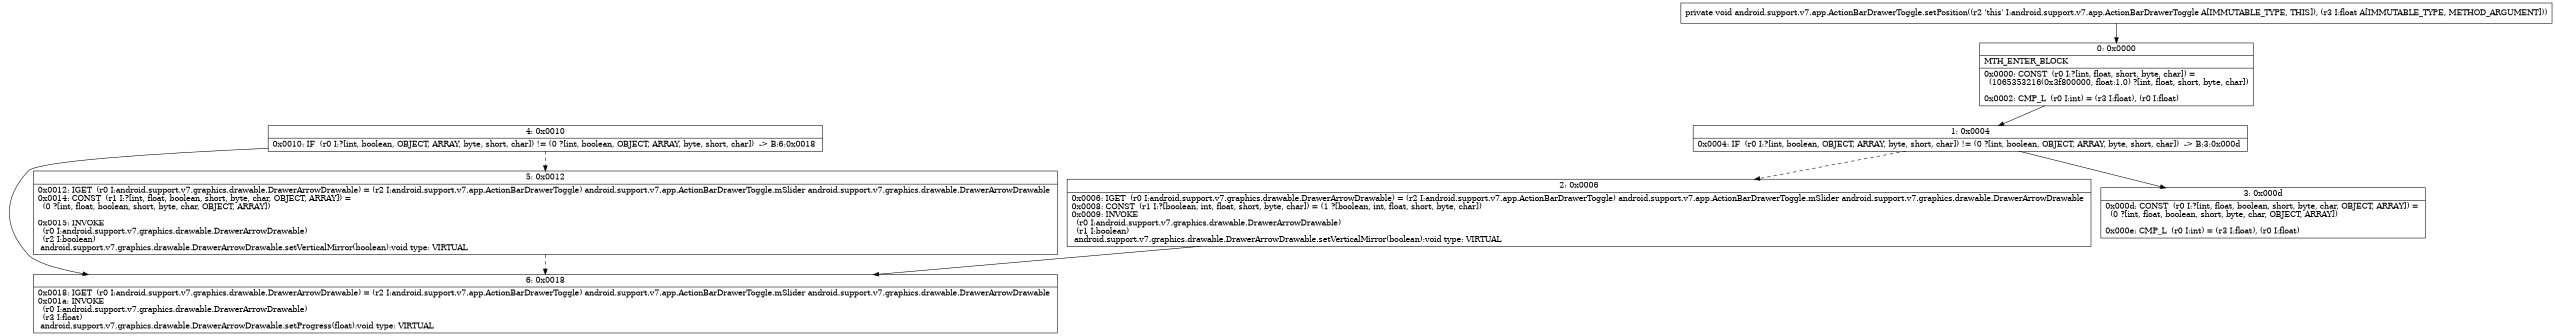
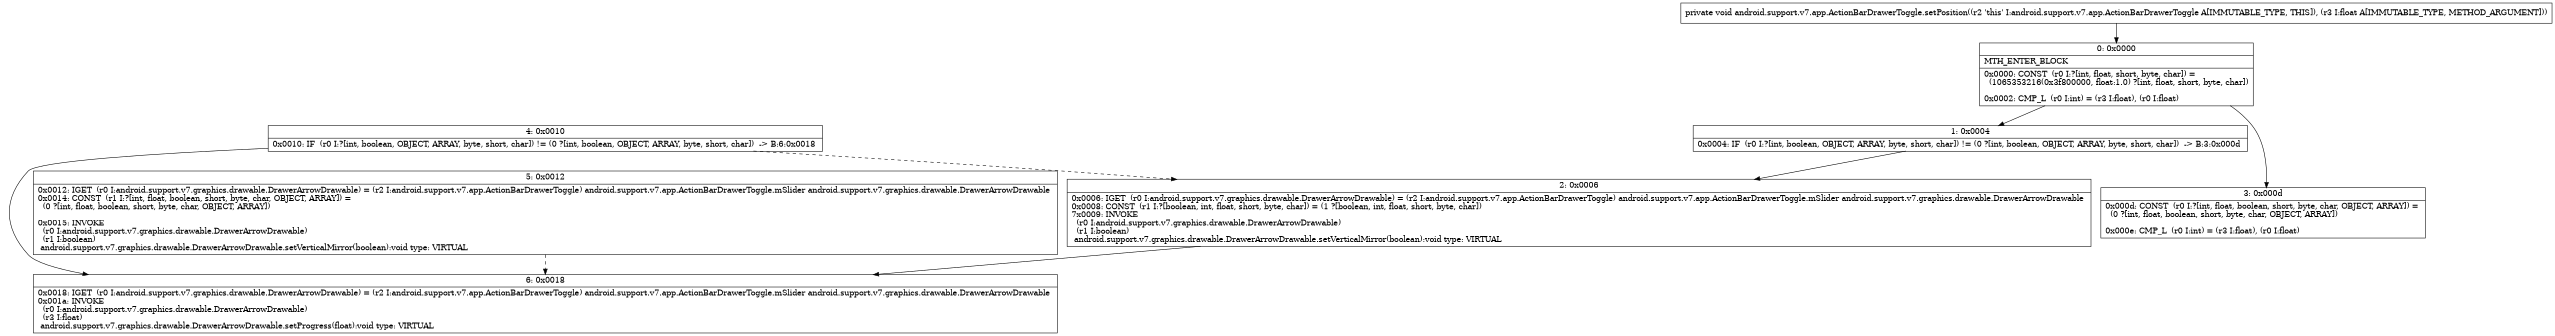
(545, 158) -> (962, 164)
(1833, 165) -> (1833, 165)
(2089, 169) -> (2260, 138)
(1107, 215) -> (1107, 215)
(67, 240) -> (67, 240)
